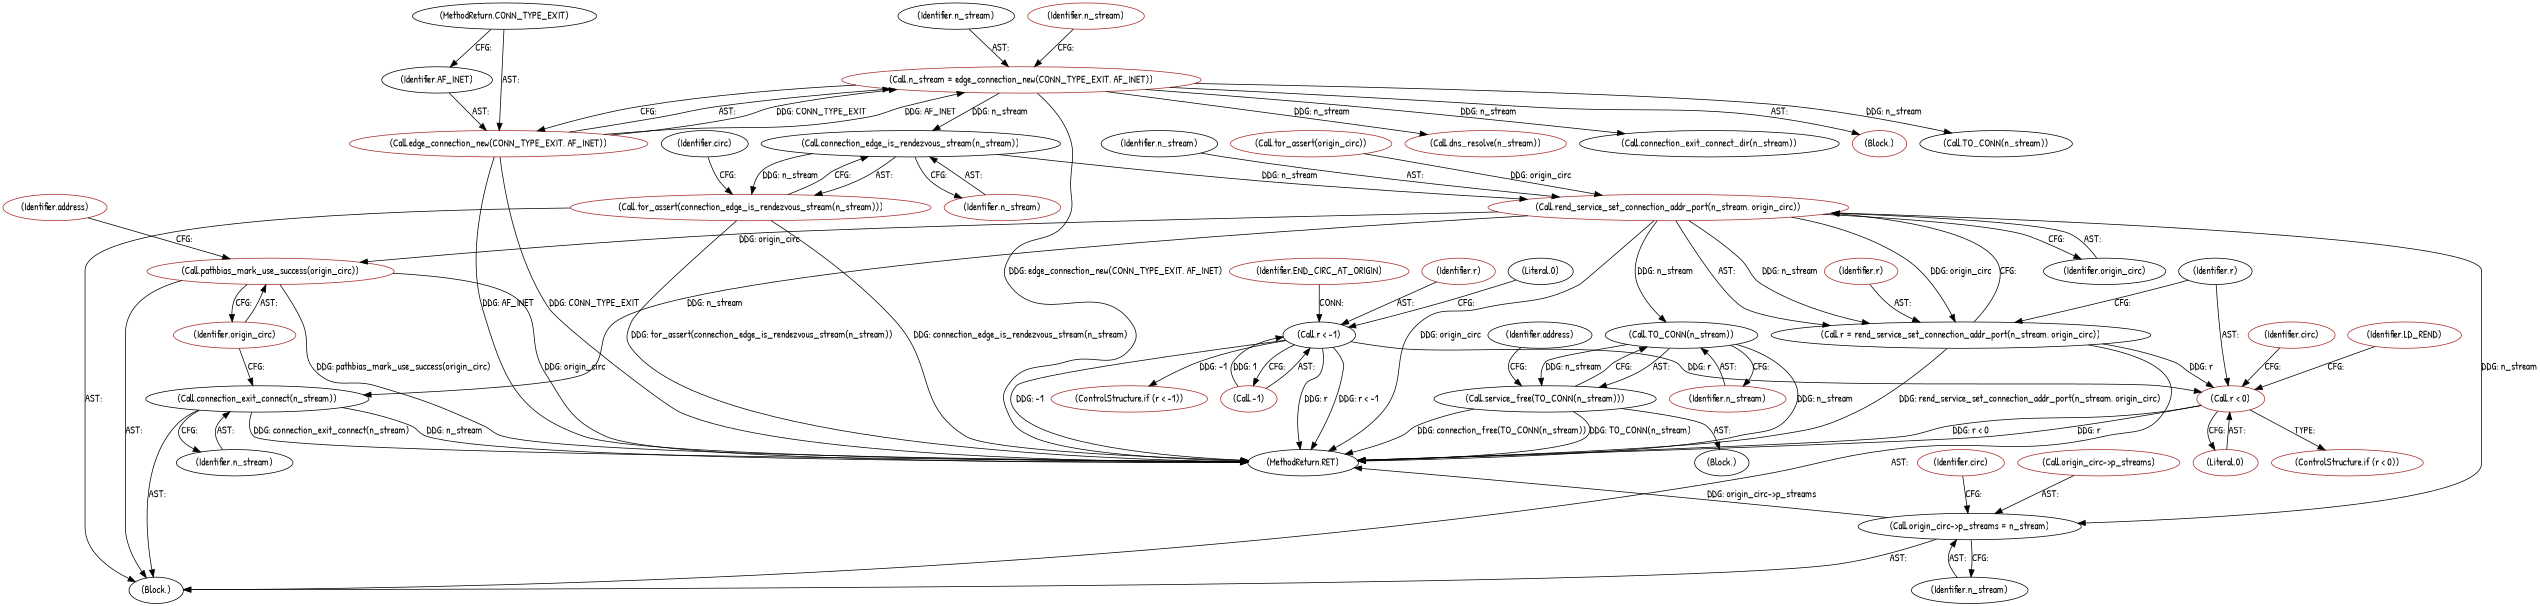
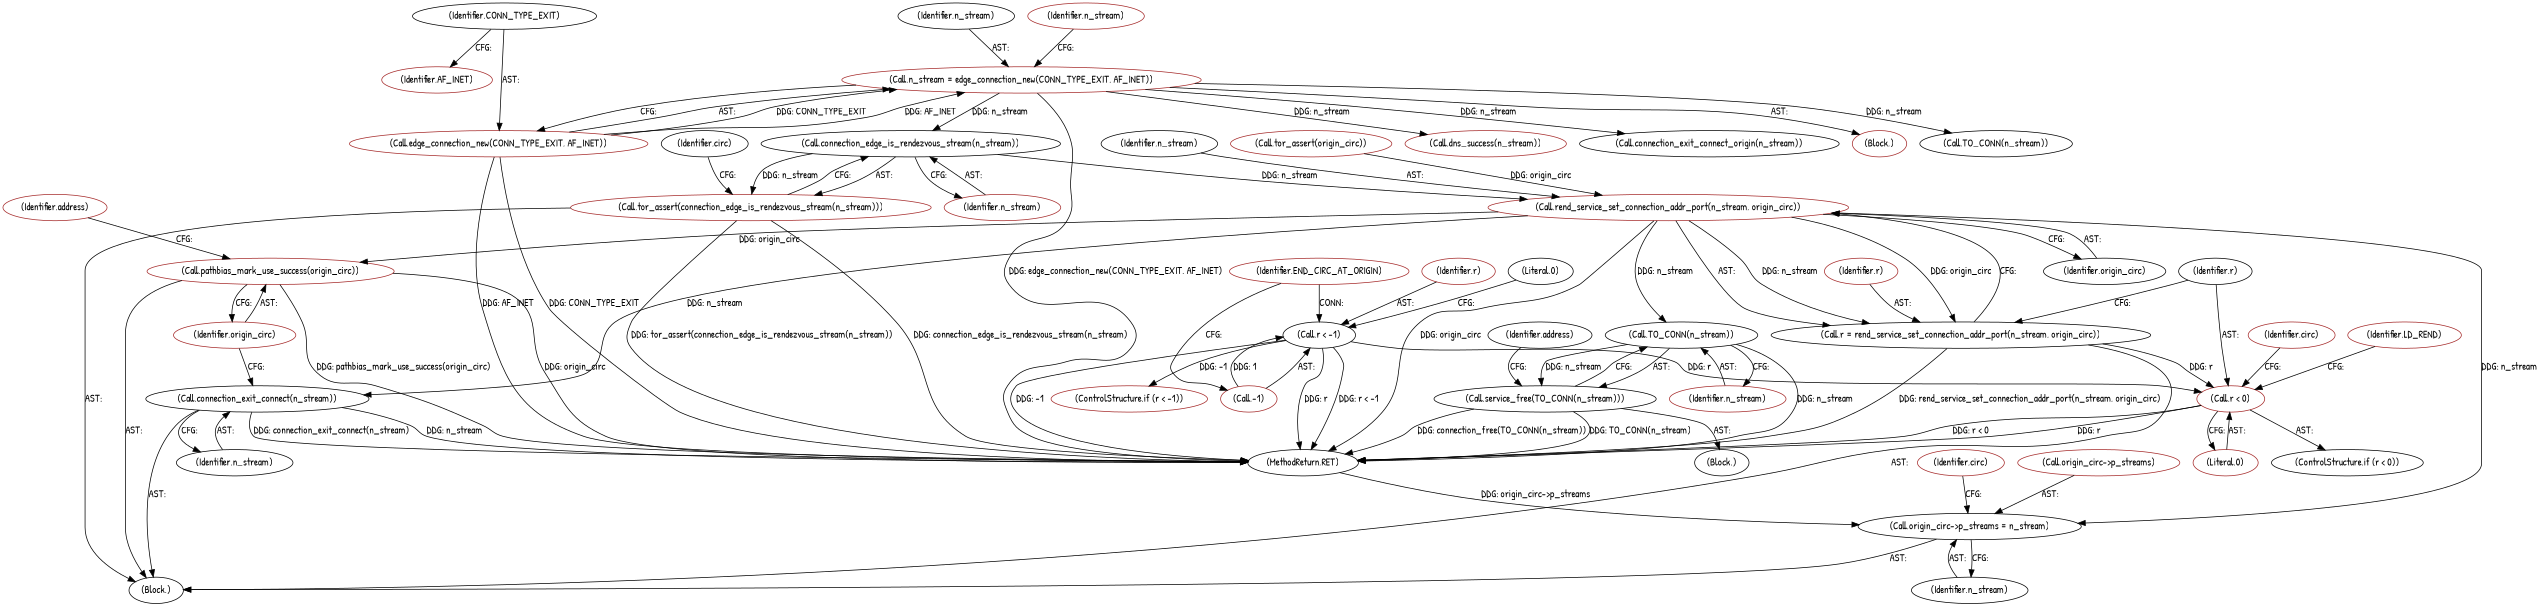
(505, 16) -> (505, 16)
(437, 80) -> (437, 80)
(465, 109) -> none
(1486, 144) -> (1486, 144)
(1709, 144) -> (1709, 144)
(1272, 358) -> (1195, 333)
(2306, 431) -> (2306, 431)
(2347, 463) -> (2347, 463)
(1612, 491) -> (1594, 512)
